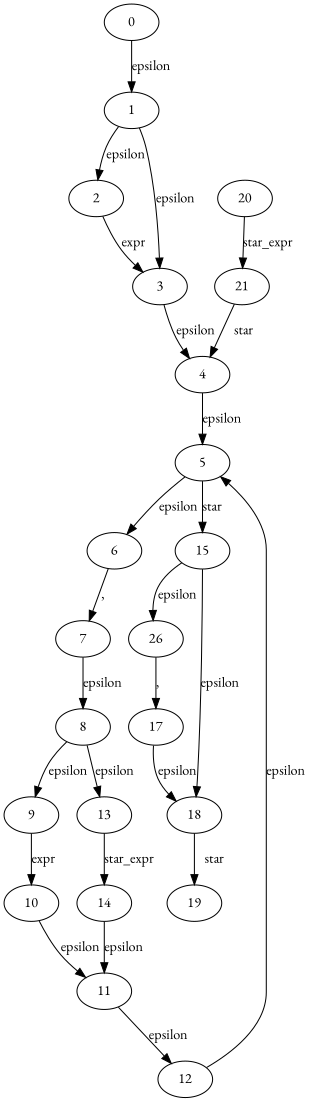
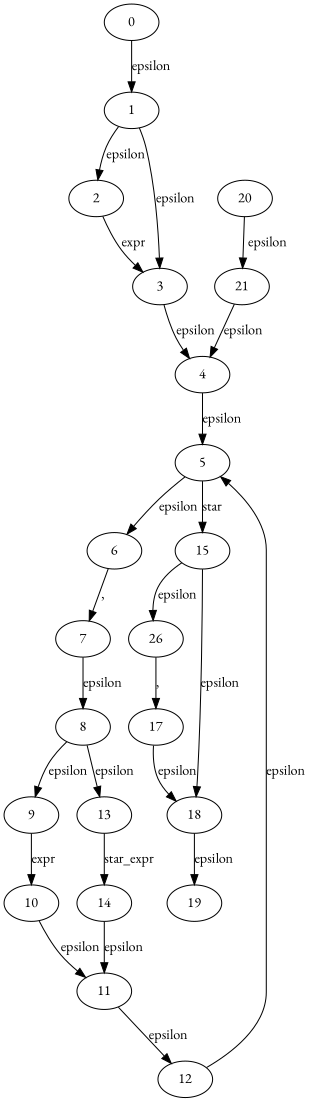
(268, 242) -> (268, 242)
(244, 331) -> (244, 331)
(214, 859) -> (214, 859)
